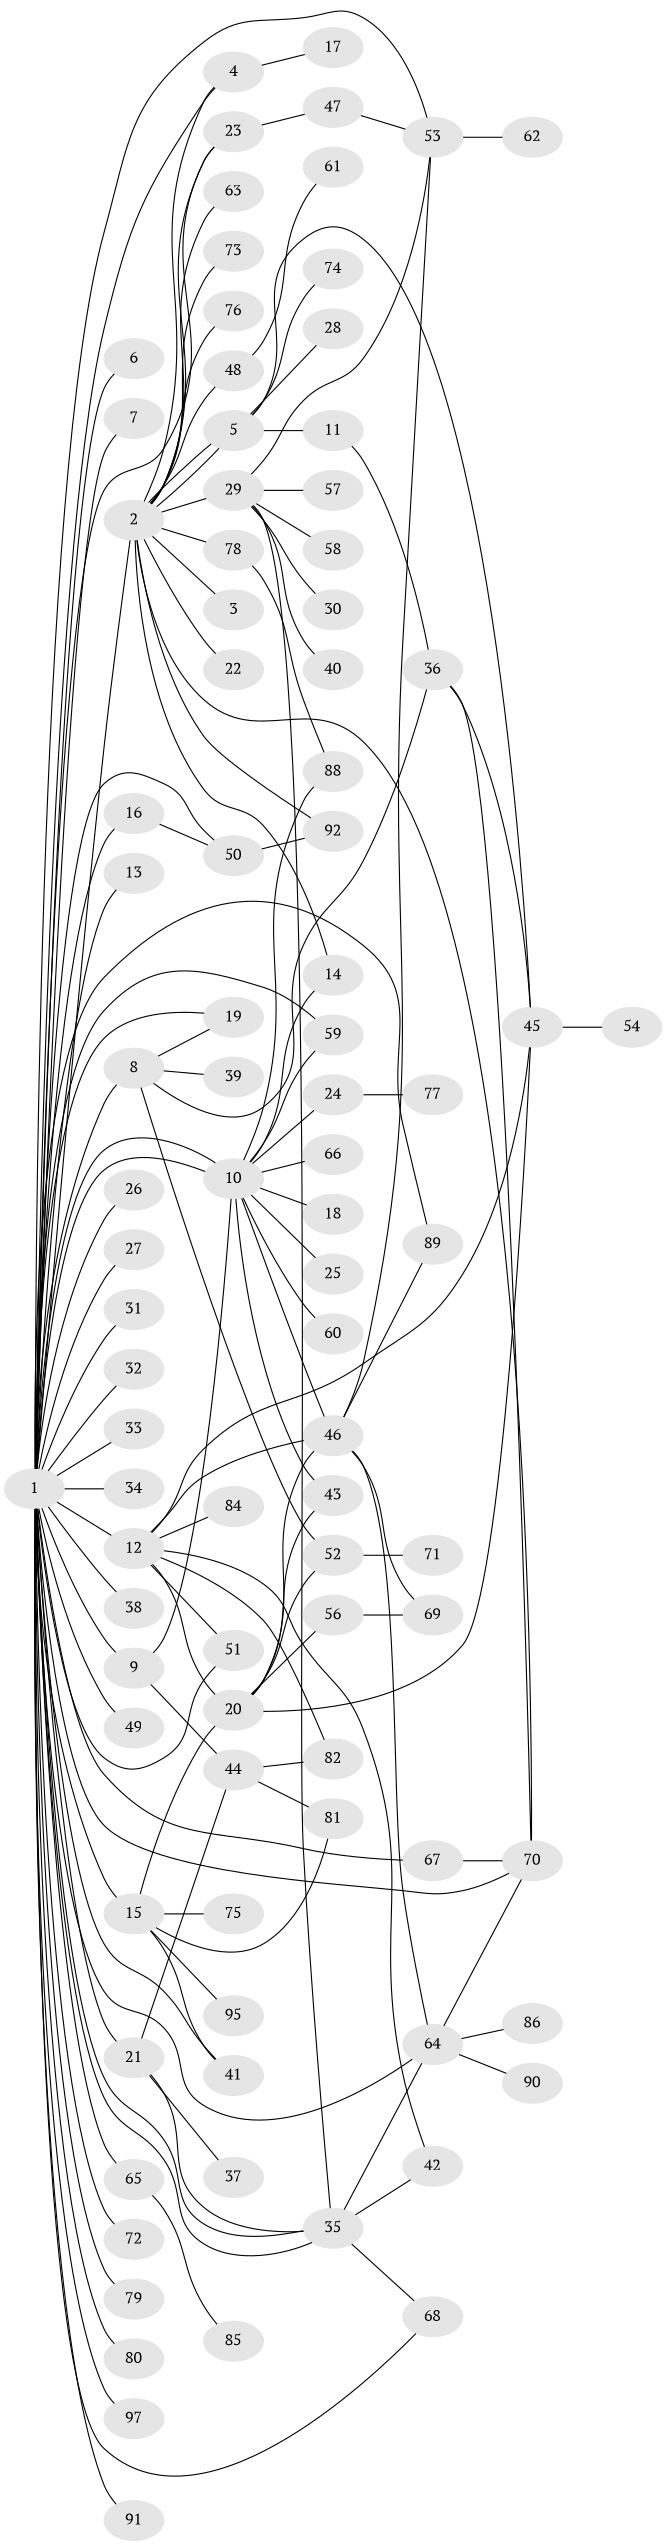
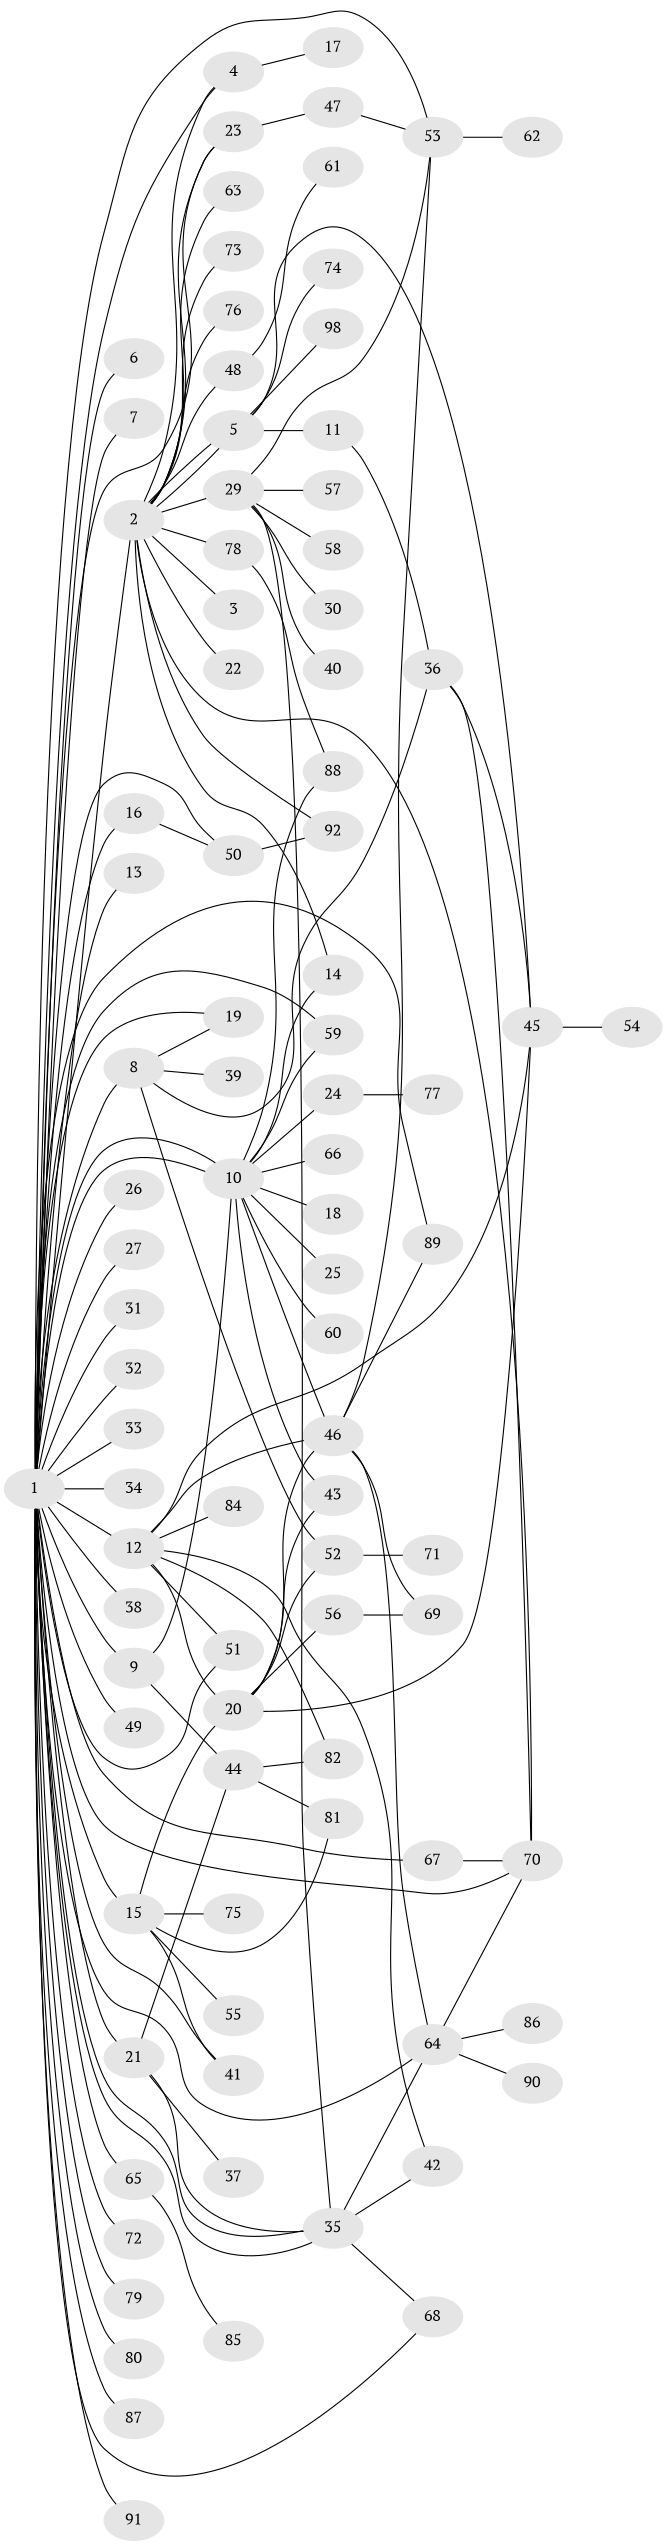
(333, 329) -> (333, 329)
(234, 2016) -> (234, 2016)
(134, 2419) -> (134, 2419)
